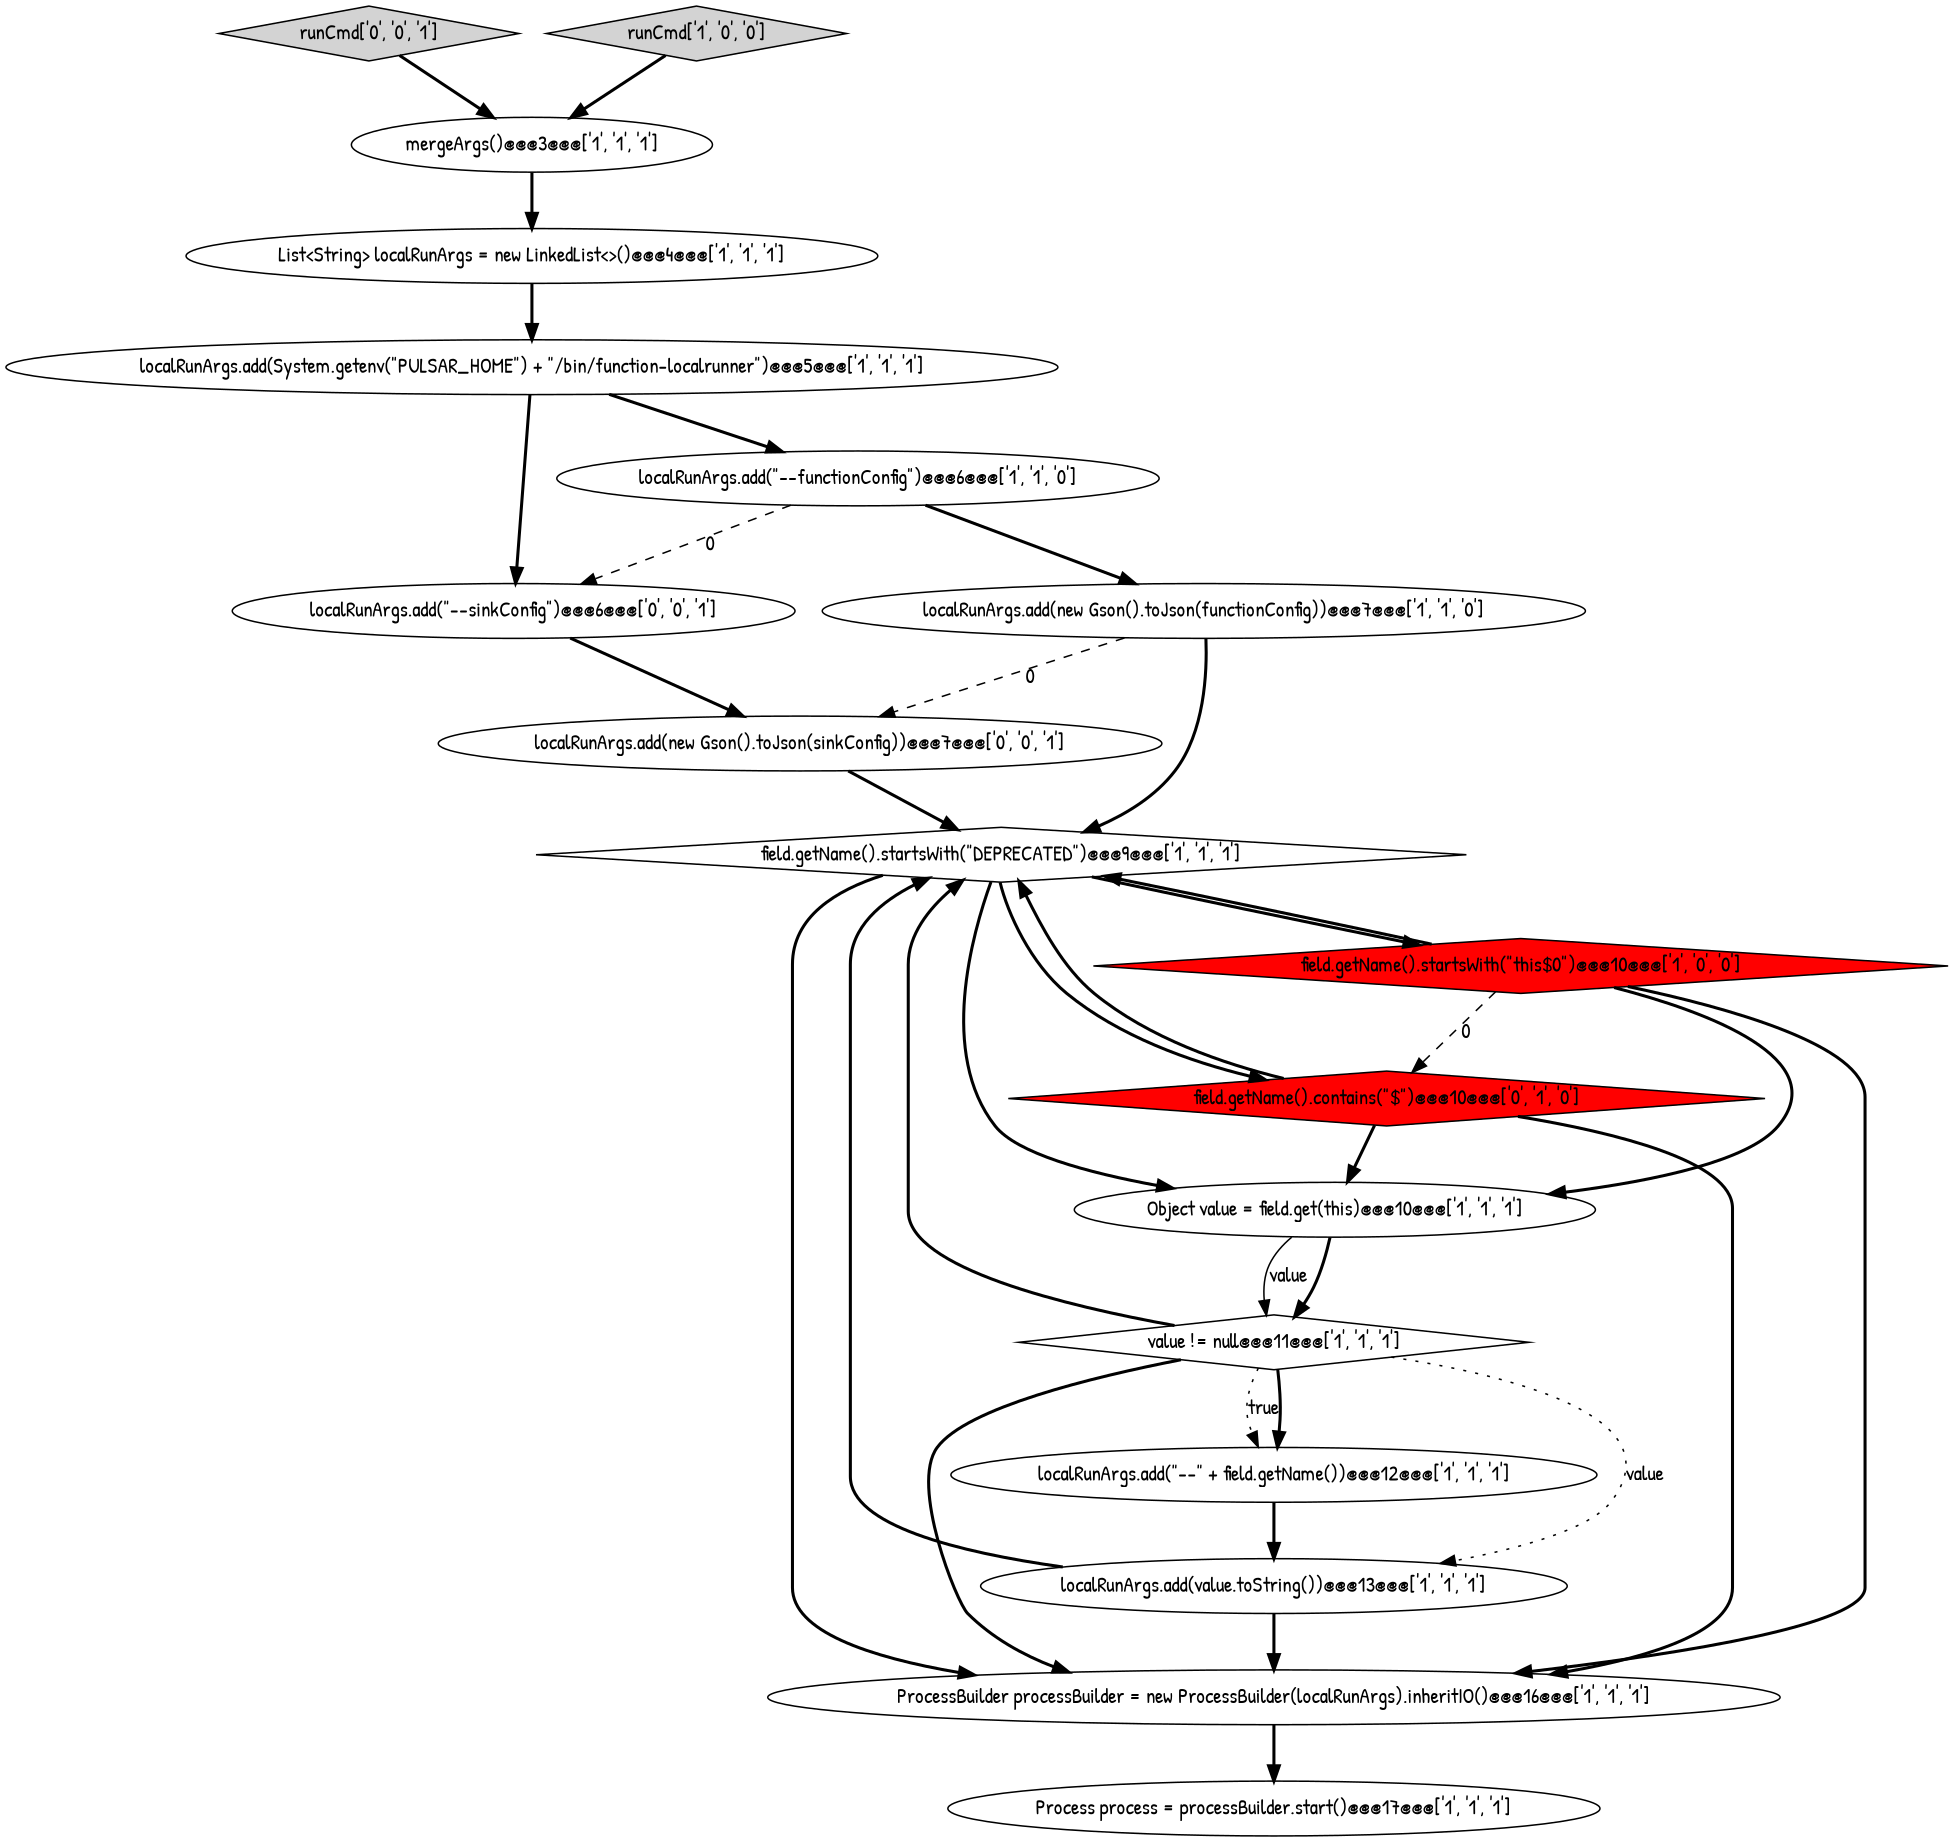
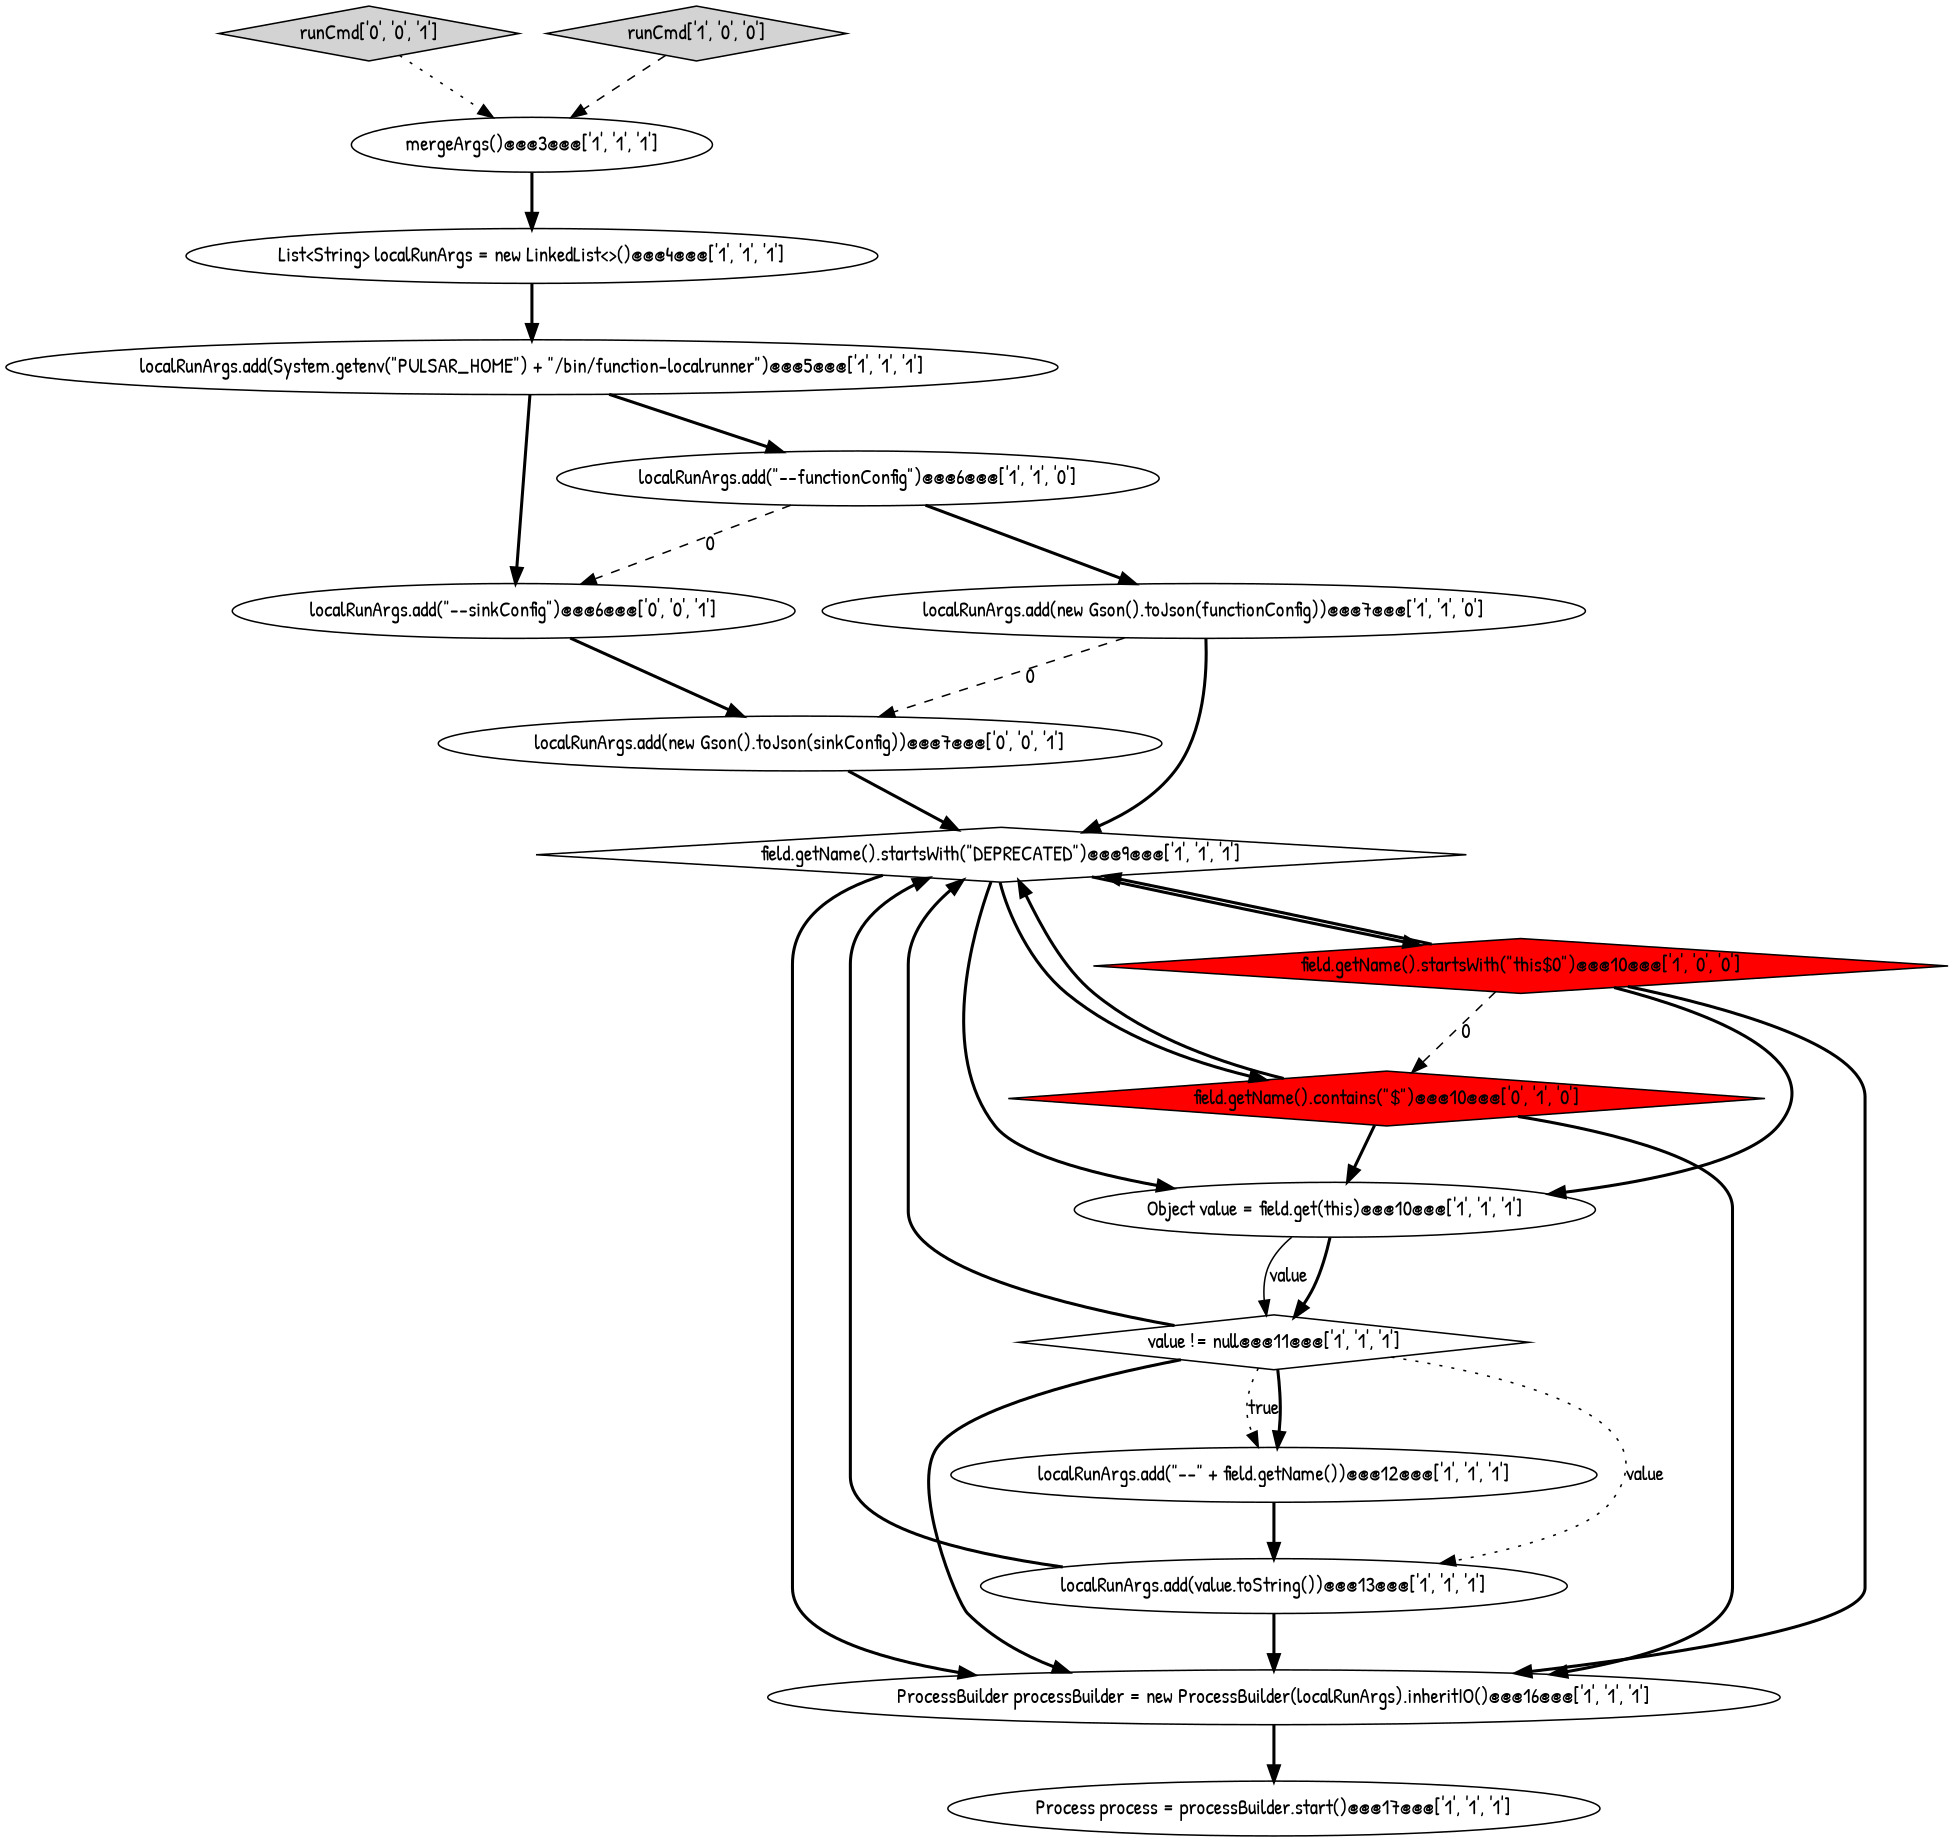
(440, 82) -> (440, 82)
(625, 82) -> (625, 82)
